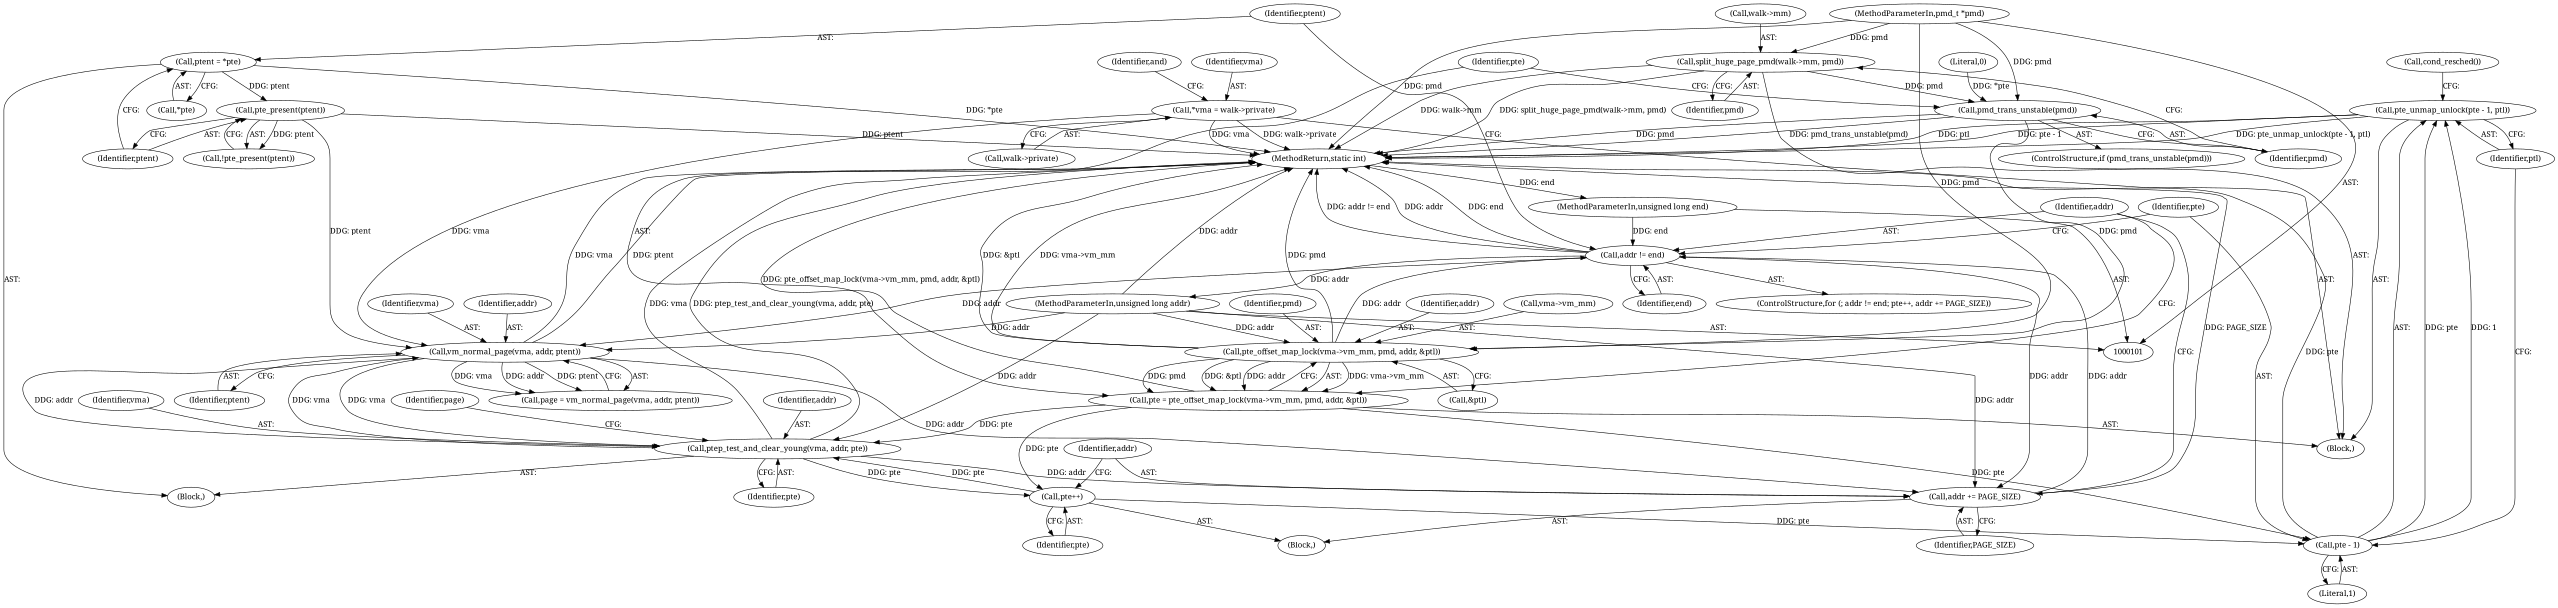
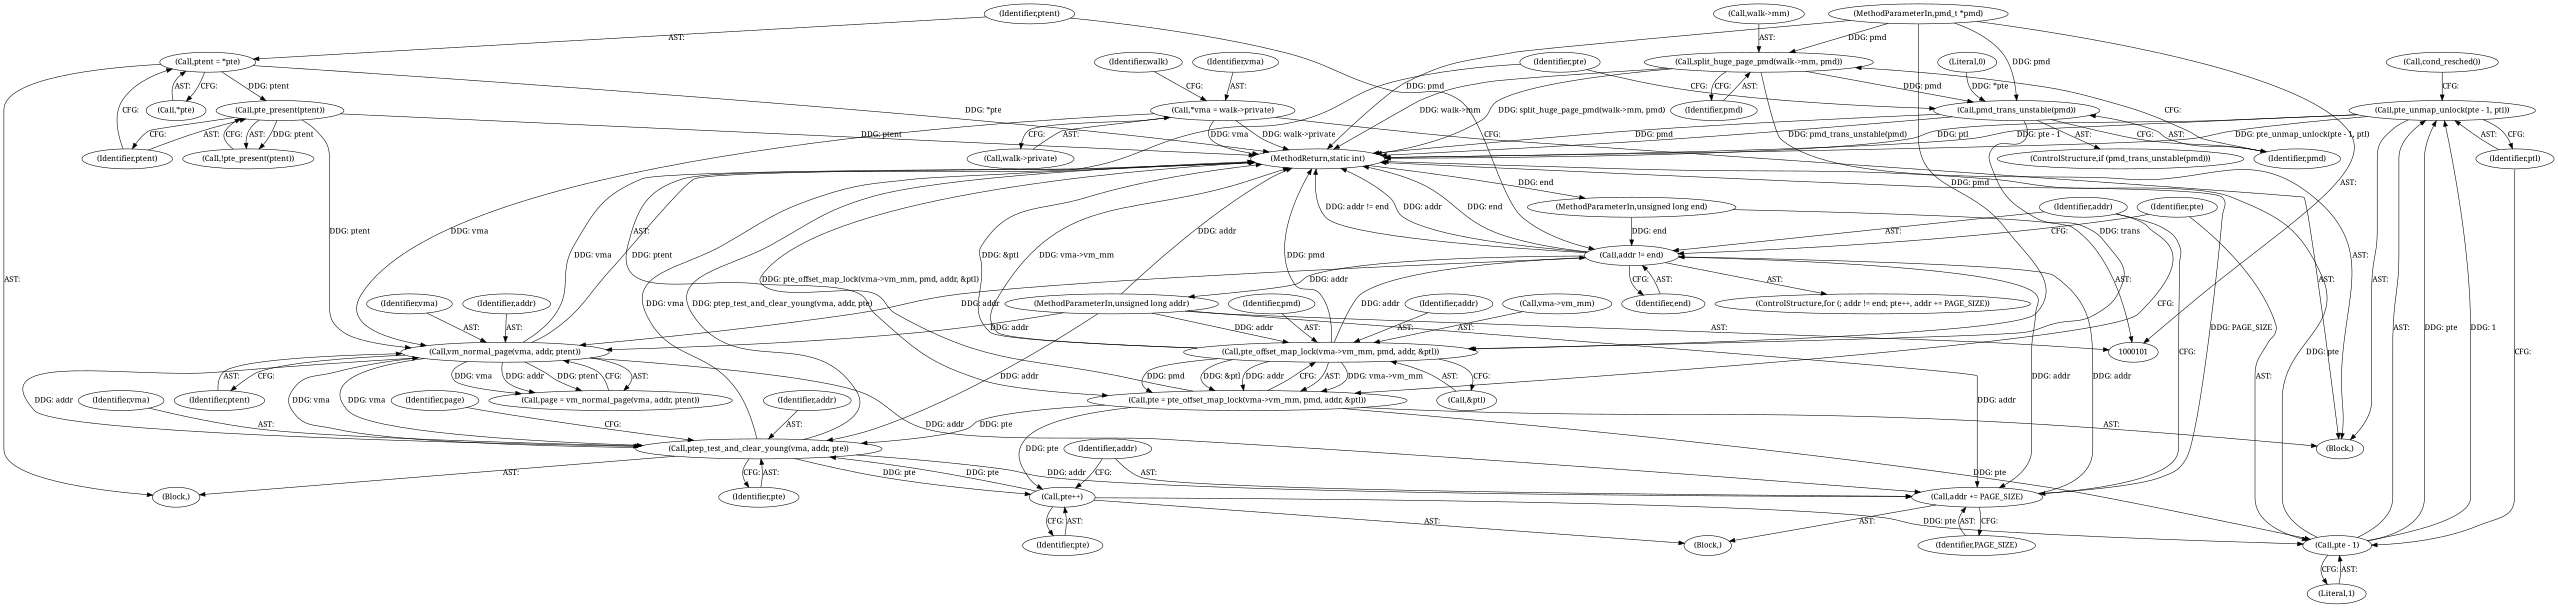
(1139, 62) -> (1138, 62)
(2118, 231) -> (2120, 231)
